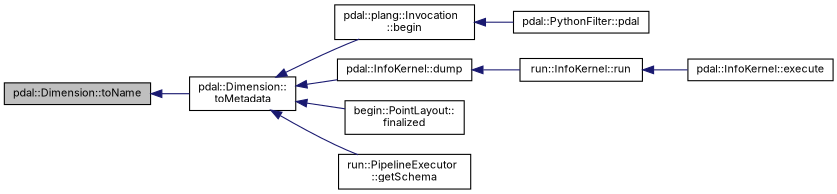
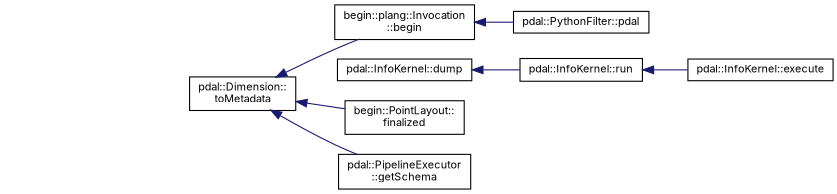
(405, 22) -> (405, 22)
(581, 70) -> (581, 70)
(322, 82) -> none
(77, 94) -> none
(405, 172) -> (405, 172)
